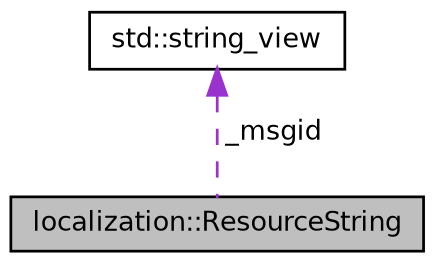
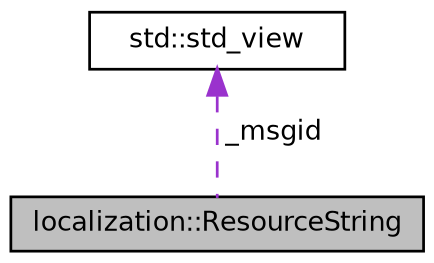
(217, 41) -> (217, 41)
